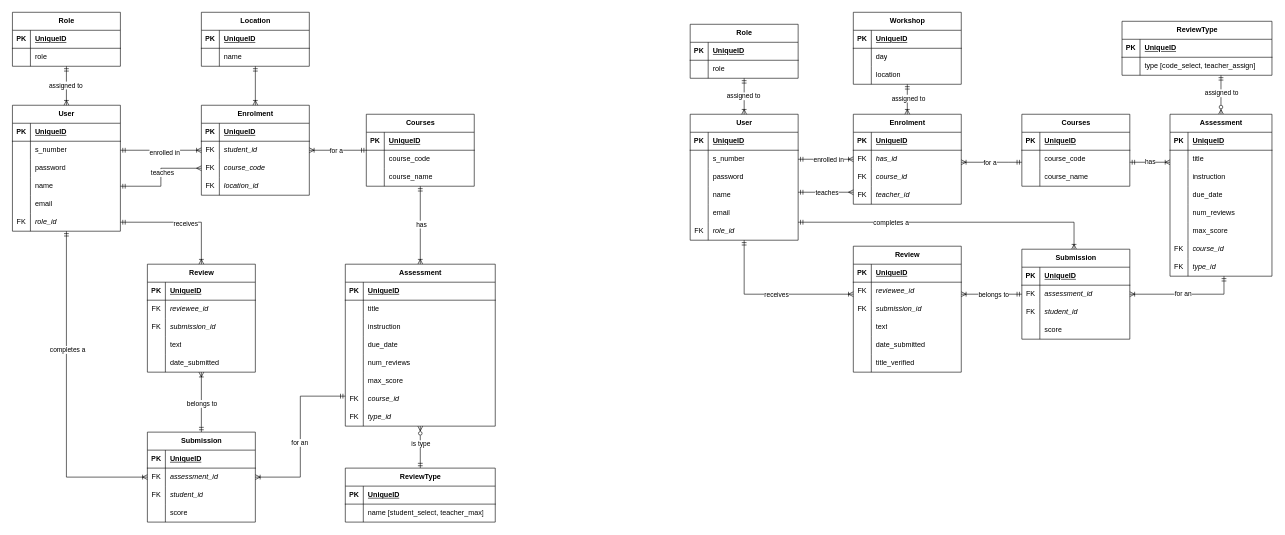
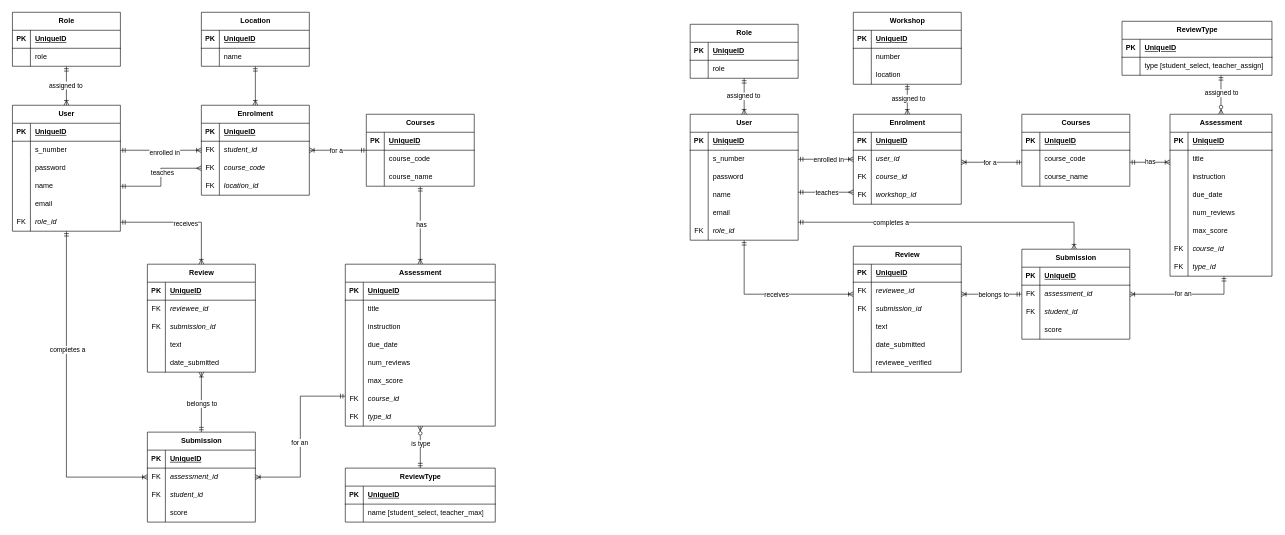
(882, 57) -> (888, 57)
(1209, 66) -> (1209, 66)
(887, 159) -> (889, 159)
(896, 195) -> (898, 195)
(901, 363) -> (908, 363)
